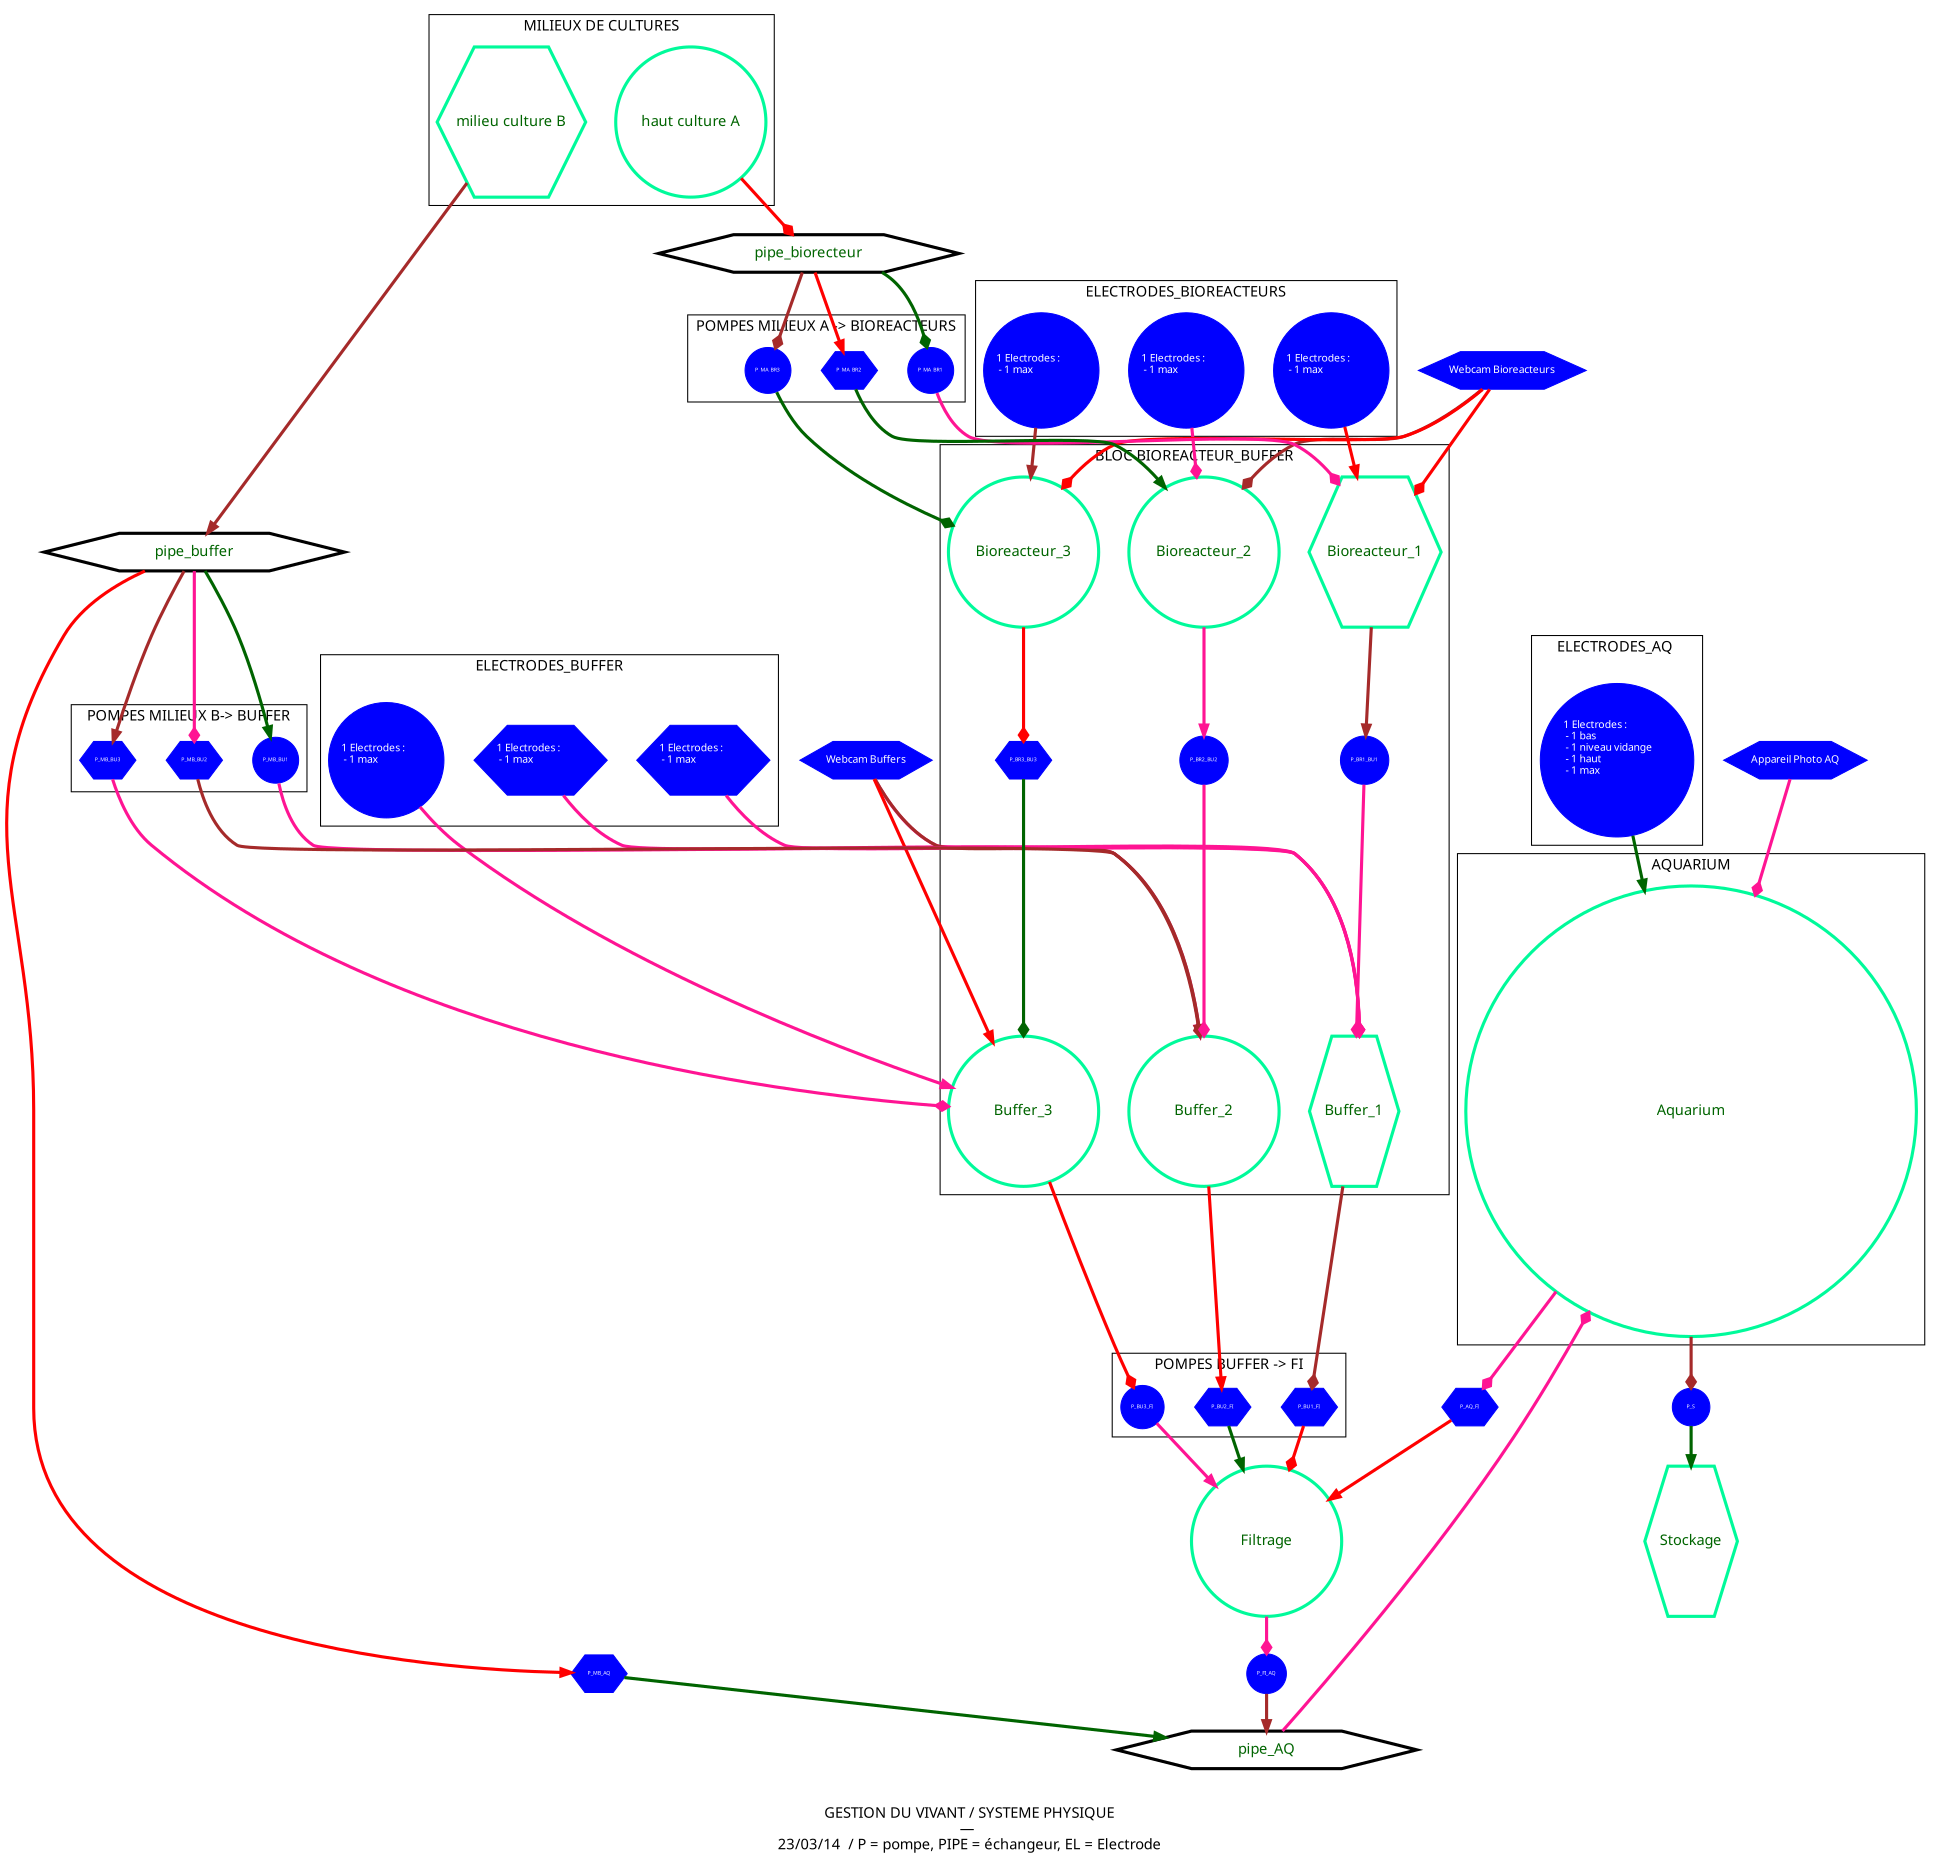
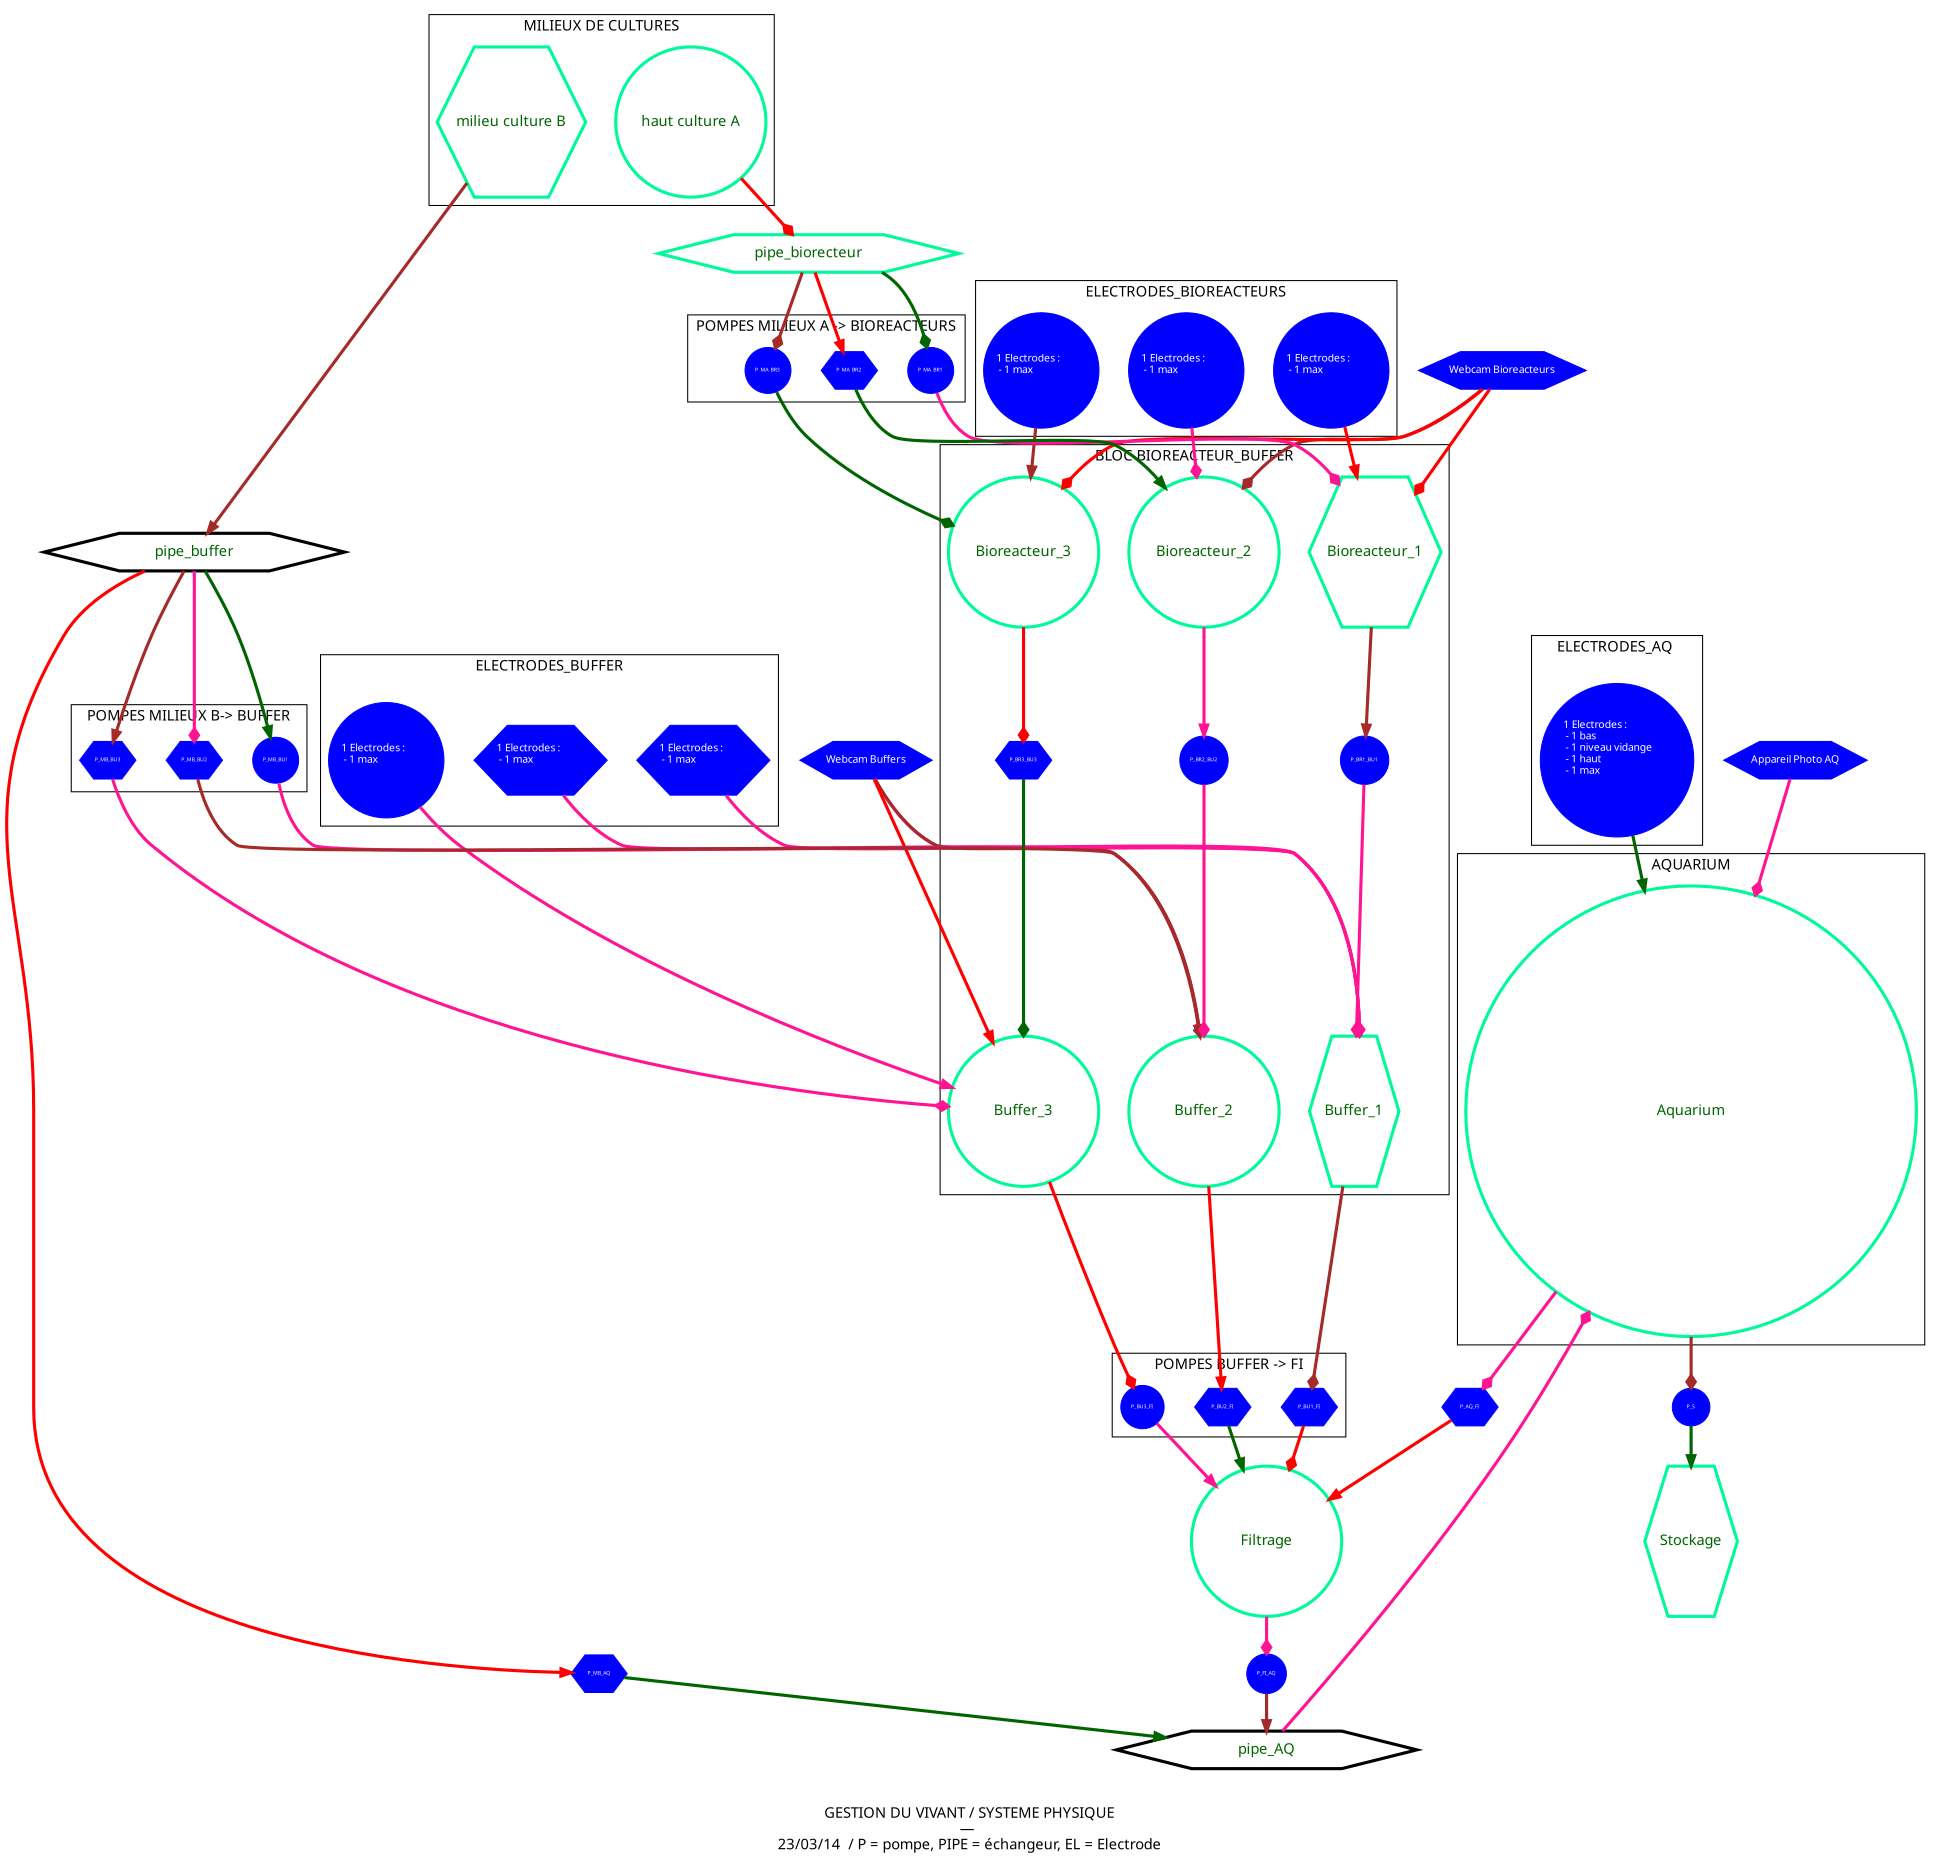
(809, 253) -> (809, 253)
